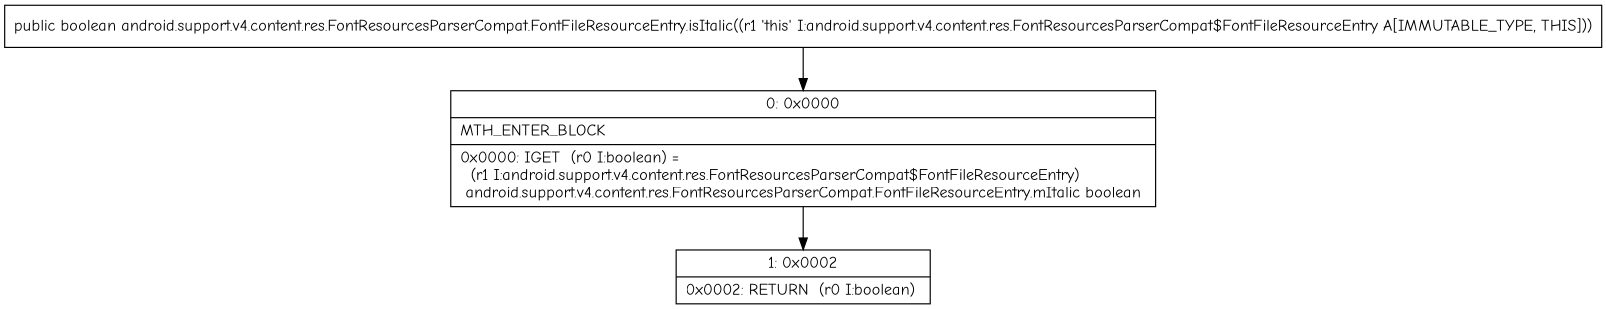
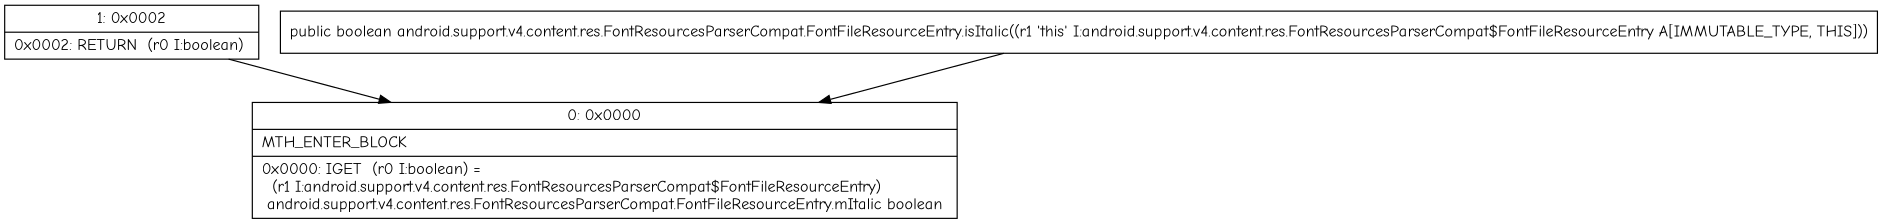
(803, 222) -> (304, 79)
